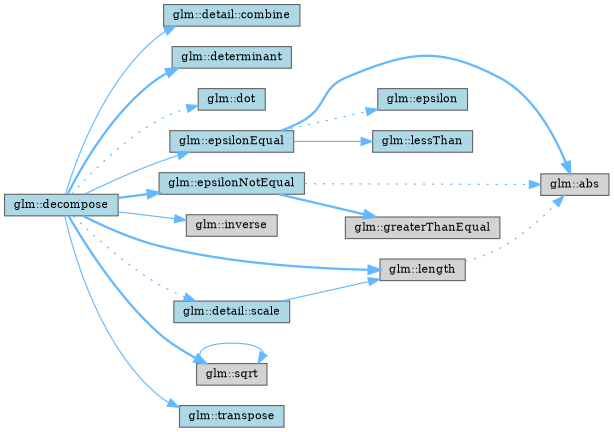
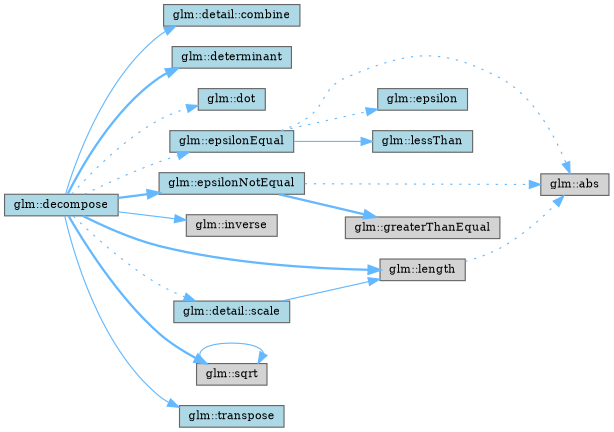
(435, 56) -> (435, 56)
(130, 173) -> (130, 173)
